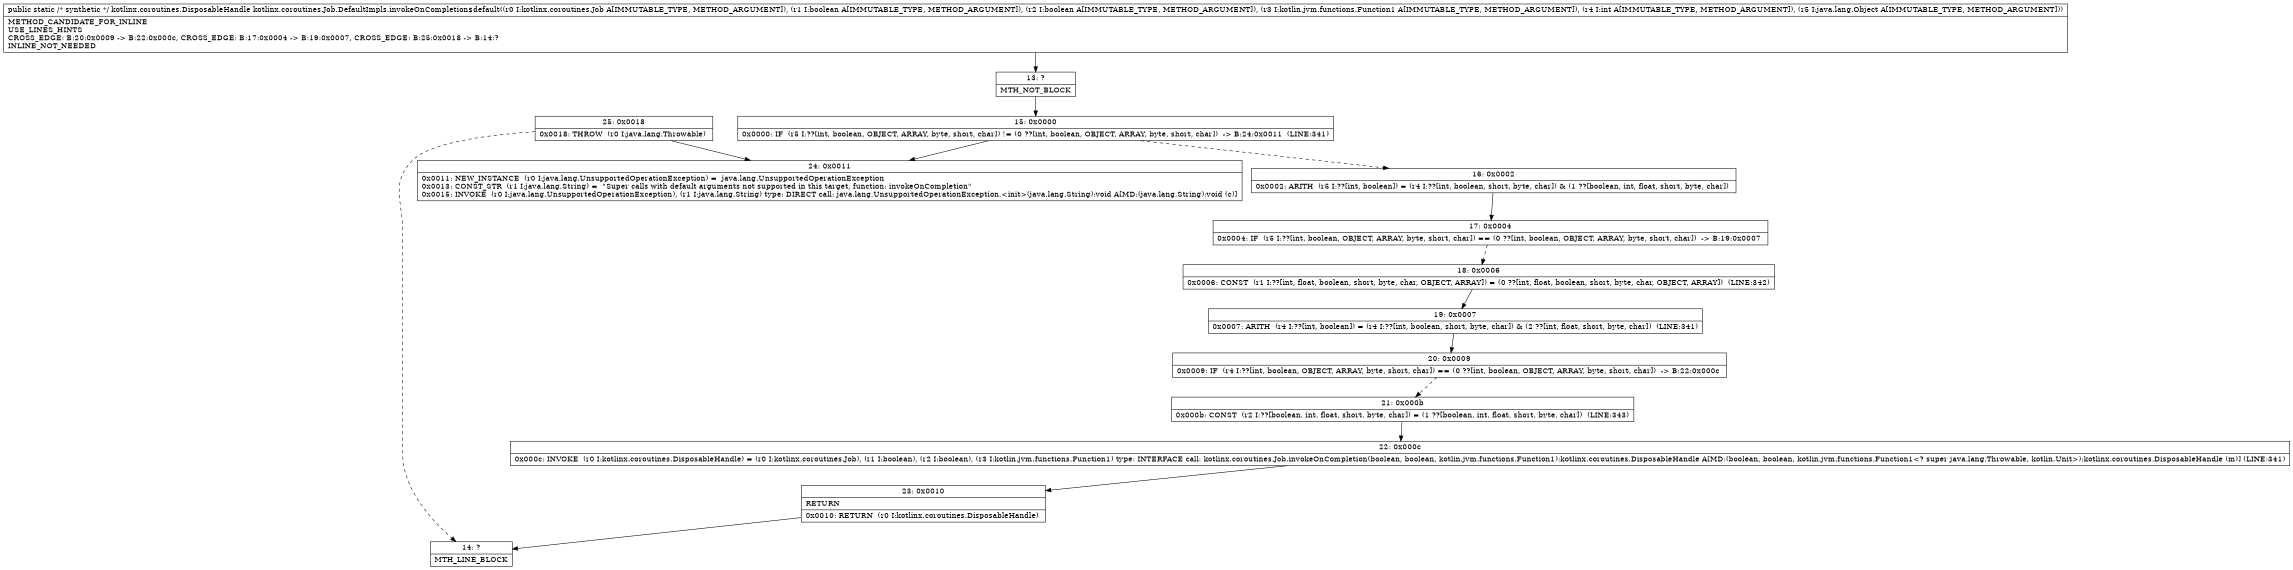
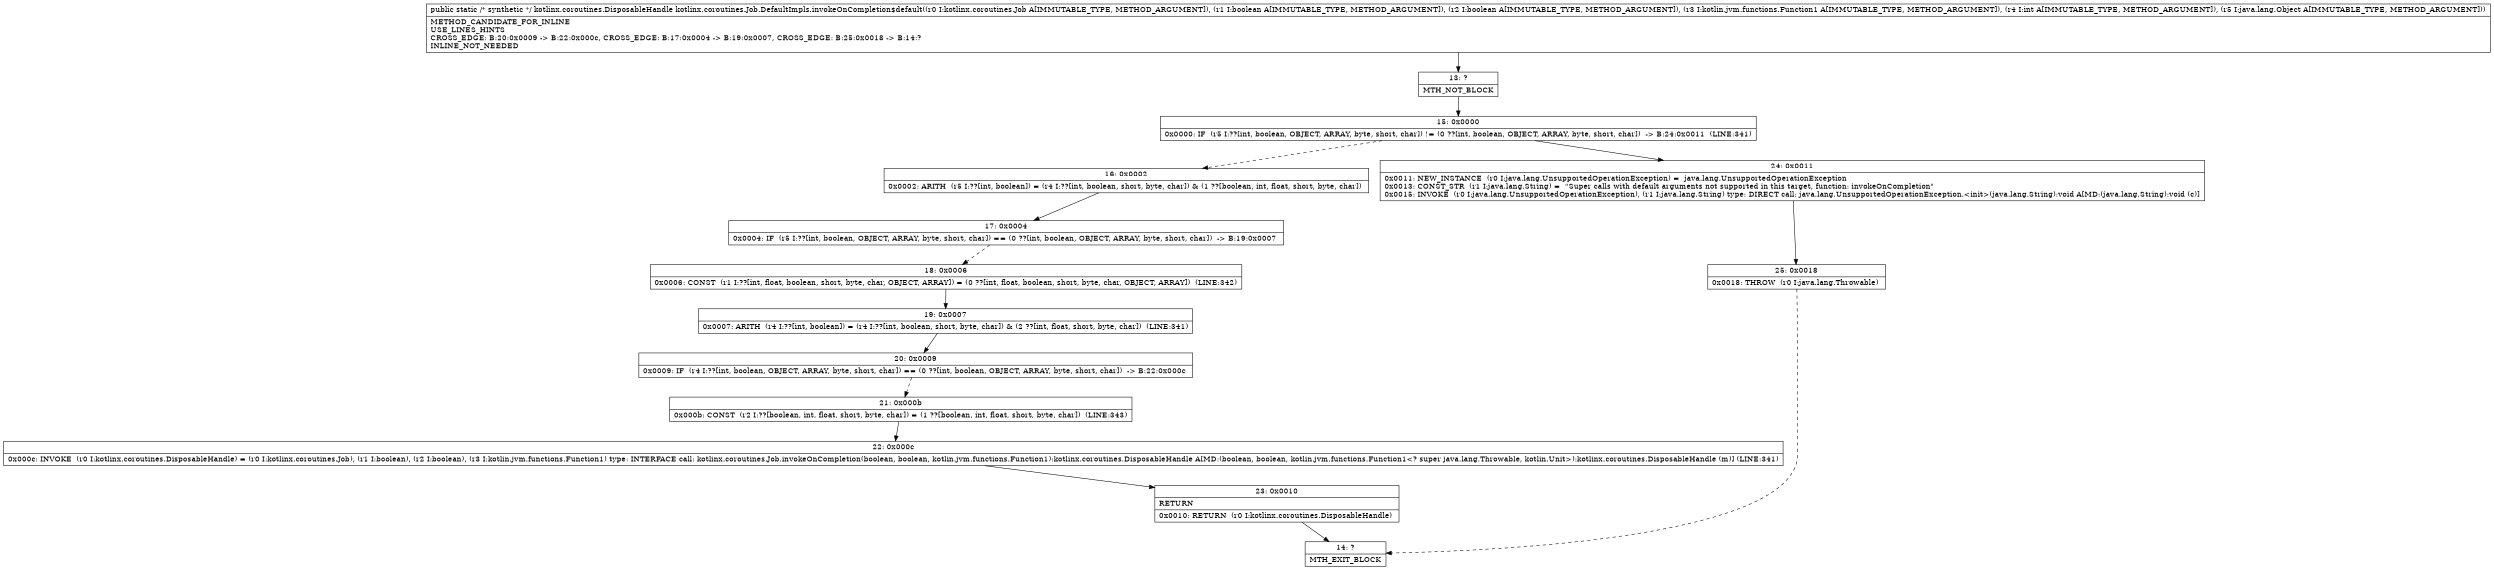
(708, 150) -> (1795, 230)
(471, 560) -> (1346, 560)
